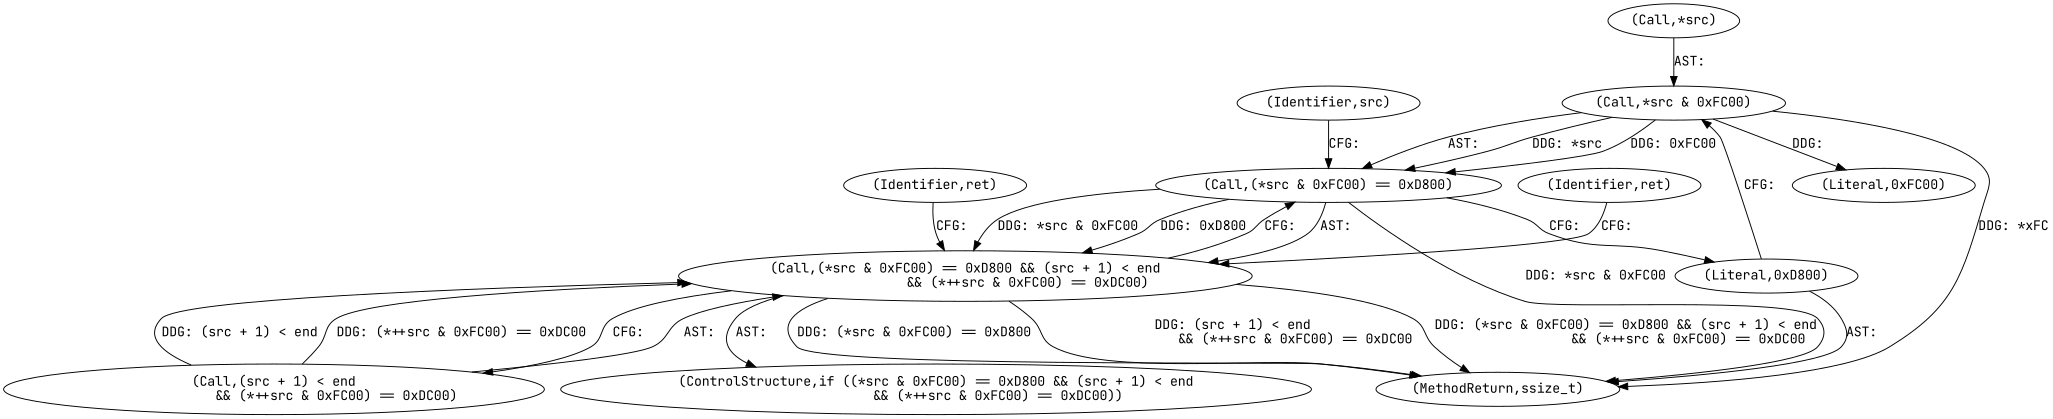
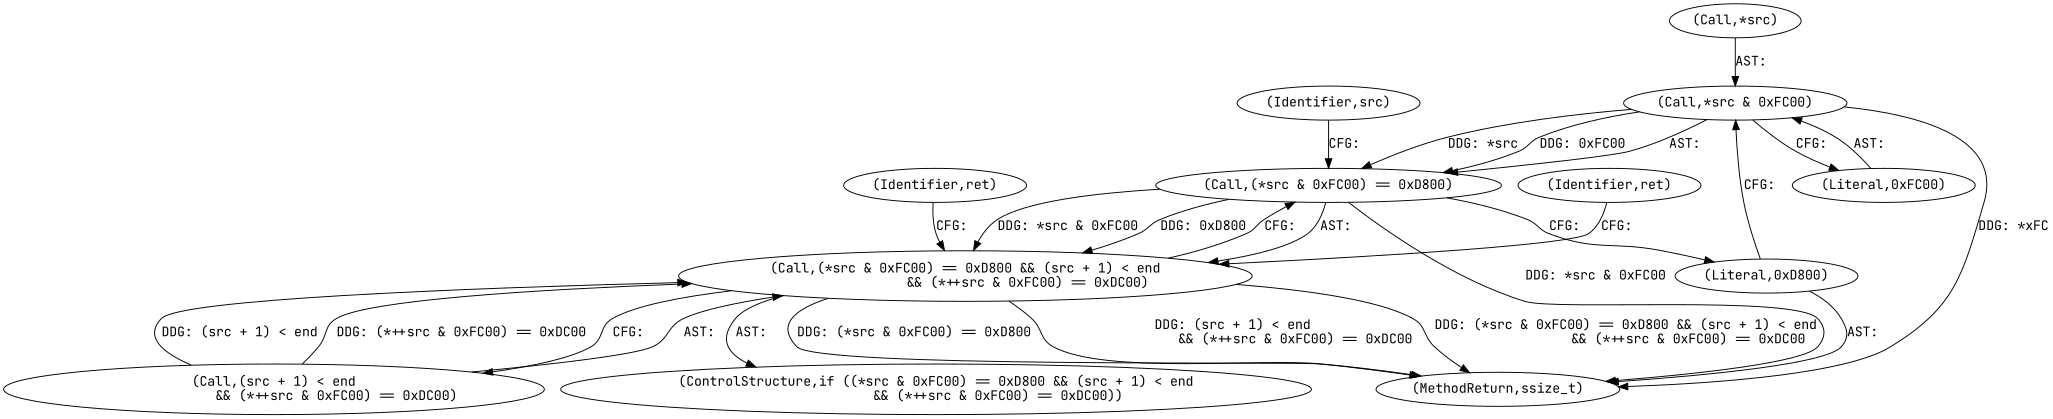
none -> (1840, 140)
(1812, 144) -> (1816, 144)
